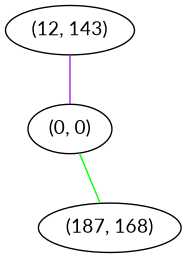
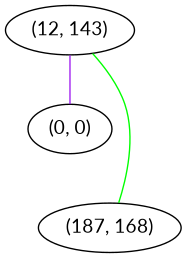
(90, 178) -> (129, 124)
